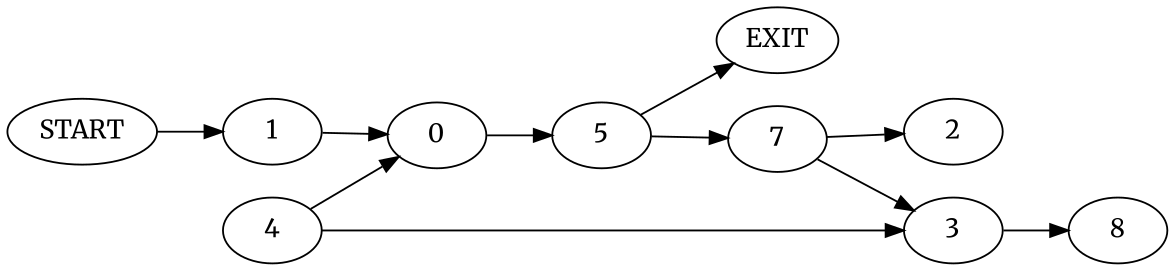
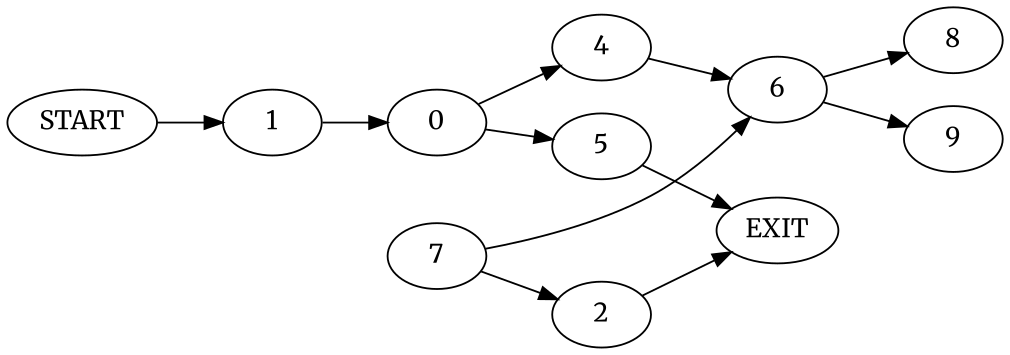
(680, 137) -> none
none -> (953, 139)
(347, 188) -> (511, 89)
(953, 230) -> (777, 90)
none -> (678, 278)
